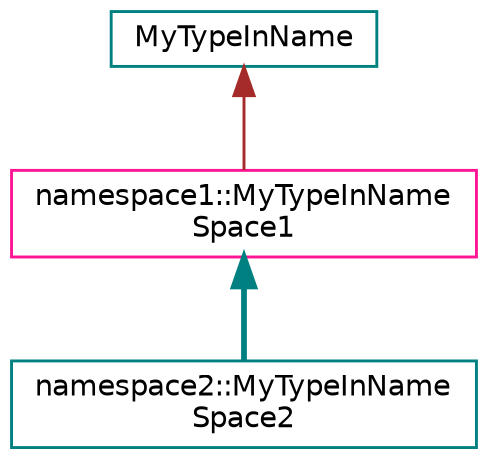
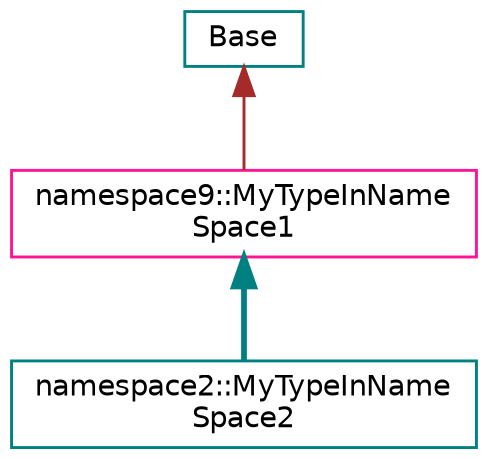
(244, 39) -> (244, 39)
(244, 214) -> (244, 214)
